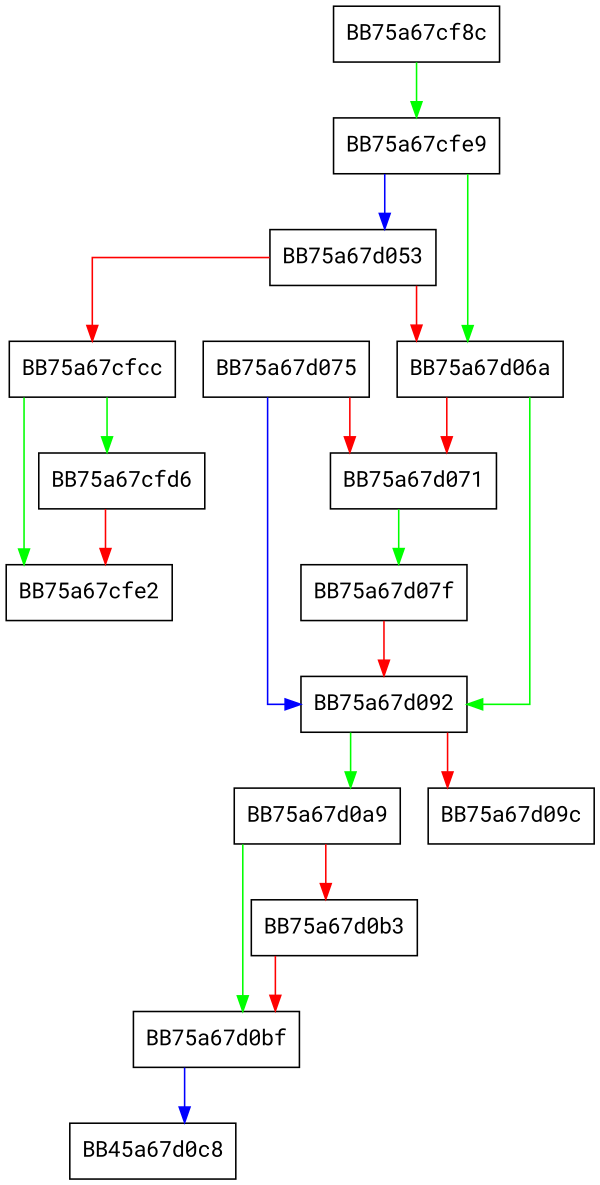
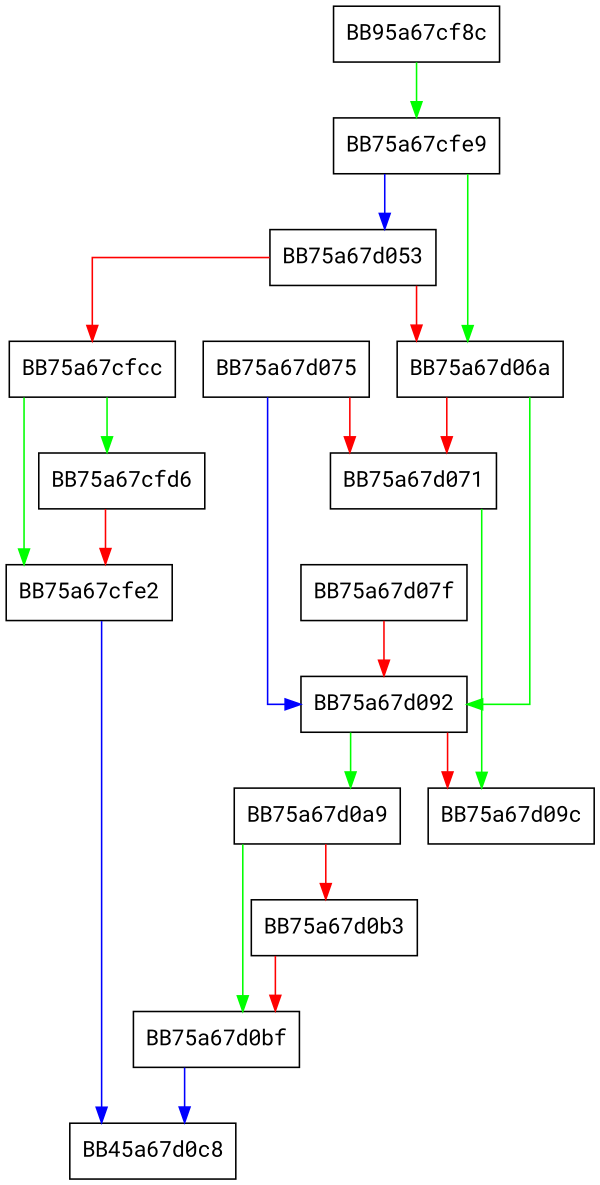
(417, 34) -> (417, 34)
(399, 529) -> (482, 641)
none -> (102, 864)
